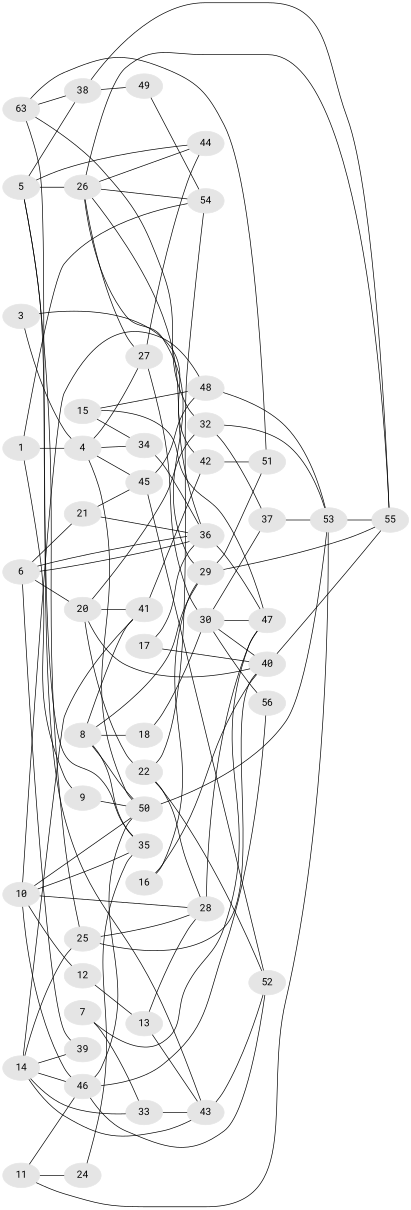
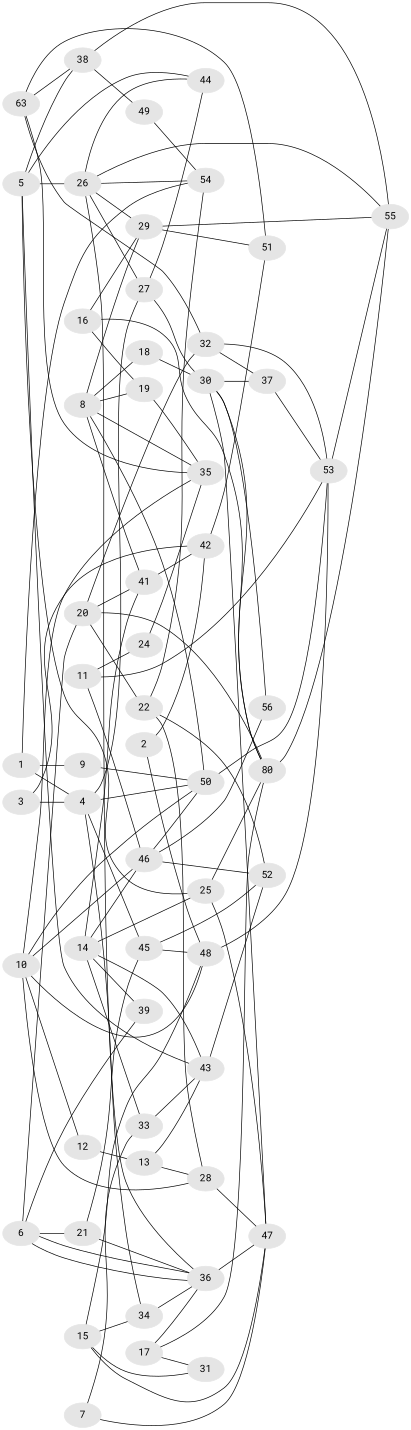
none -> (144, 390)
(267, 664) -> (267, 771)
none -> (144, 745)
(146, 928) -> (249, 1061)
none -> (206, 1369)
